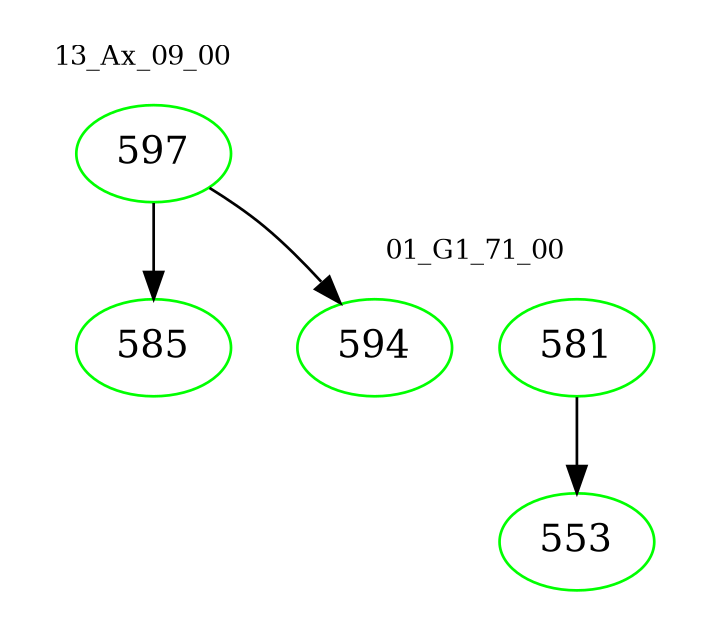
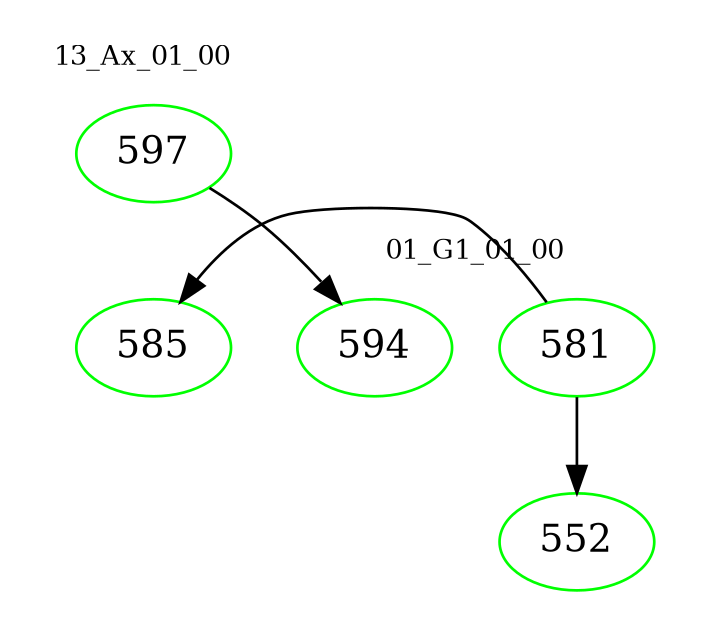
(143, 58) -> (143, 58)
(154, 237) -> (379, 208)
(476, 252) -> (476, 252)
(577, 542) -> (577, 542)
